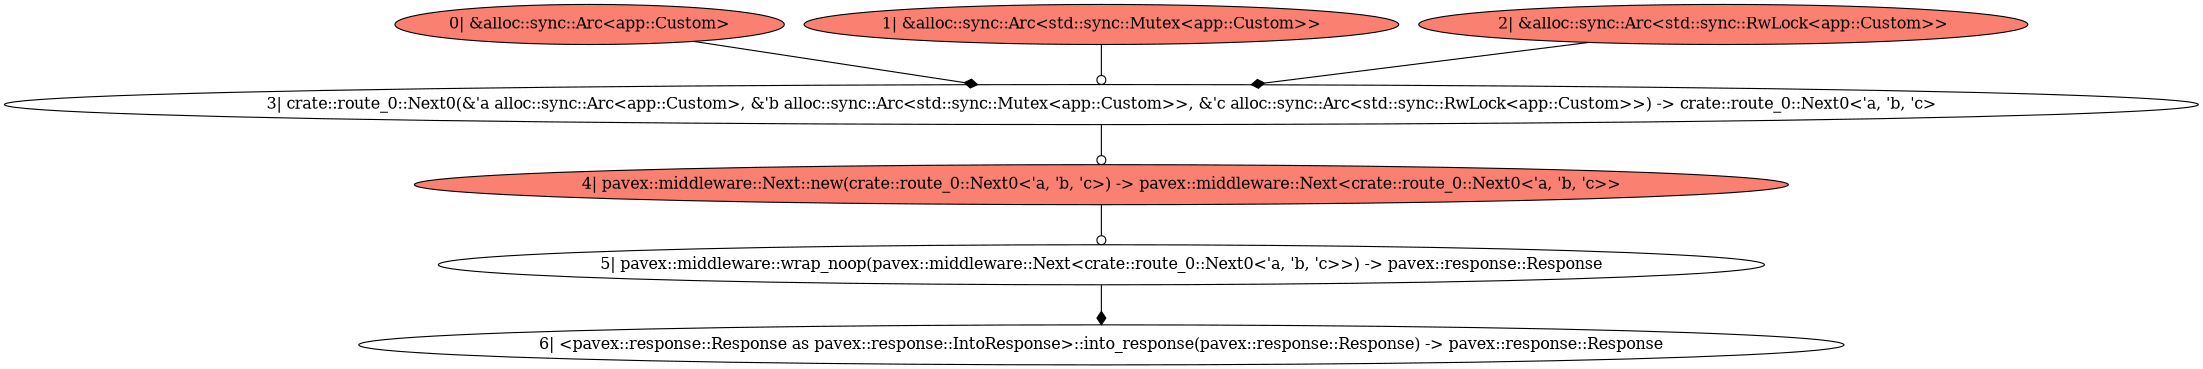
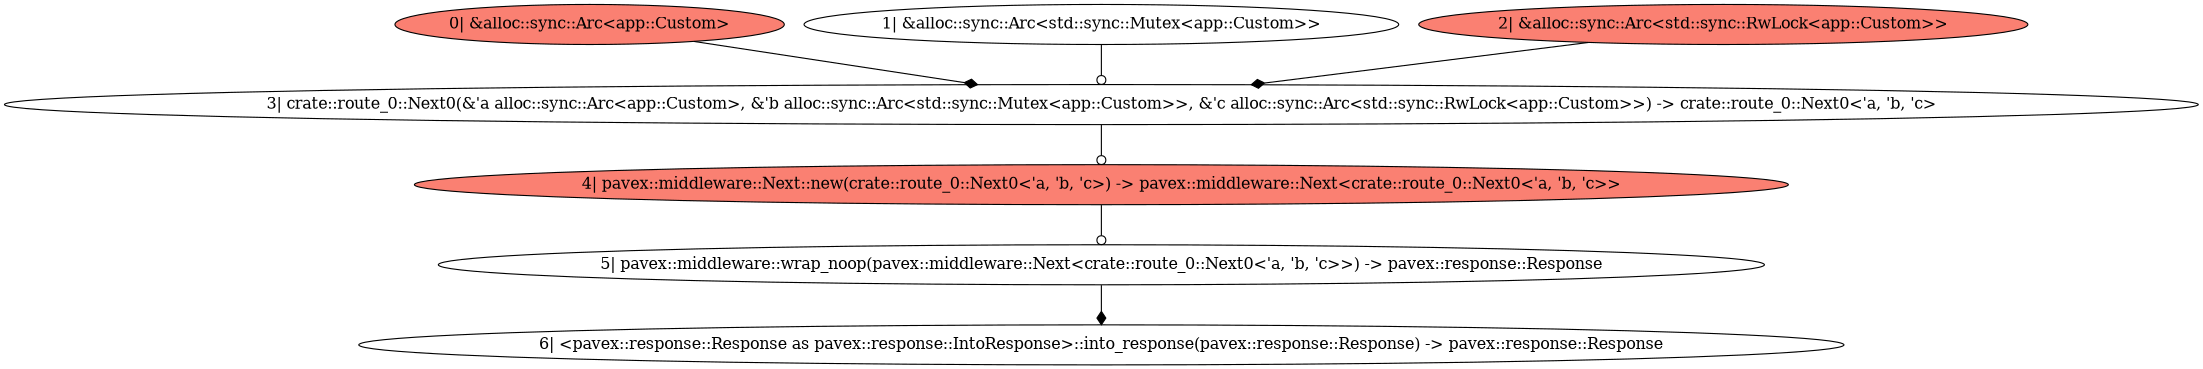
(1101, 24) -> (1101, 24)
